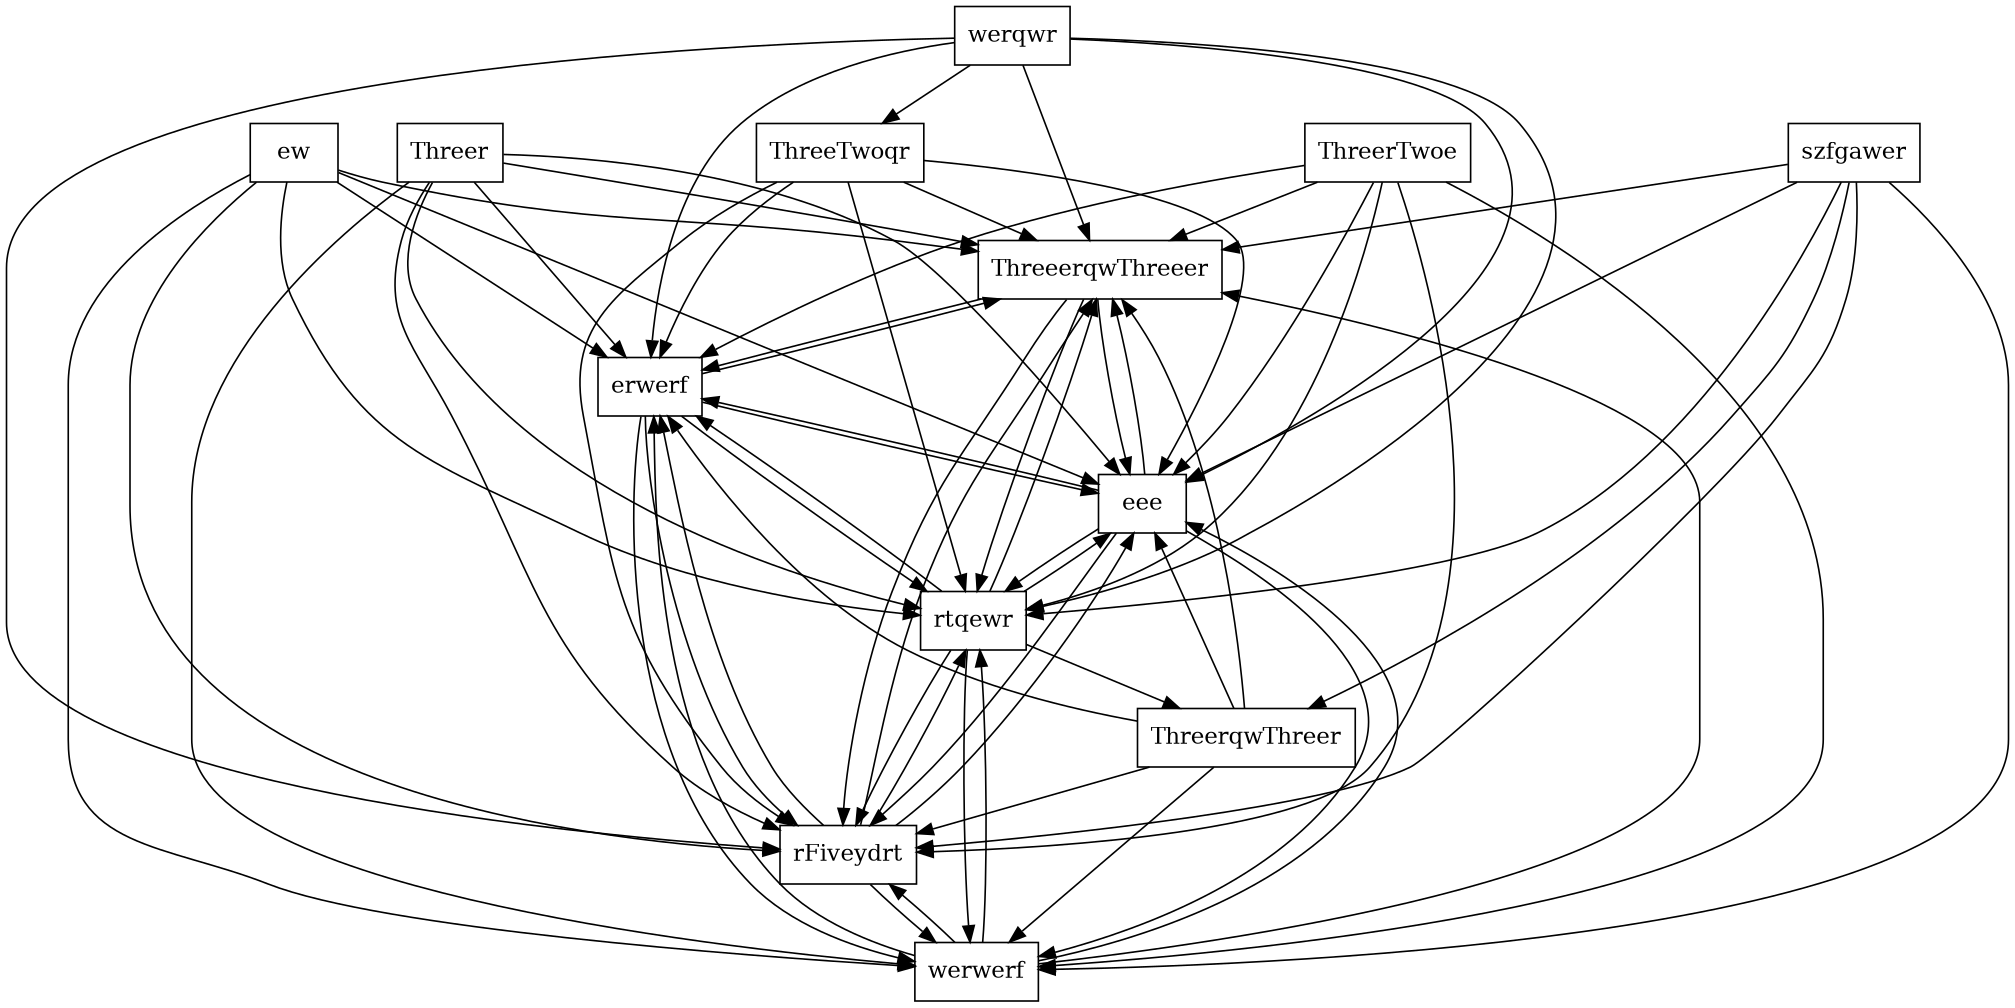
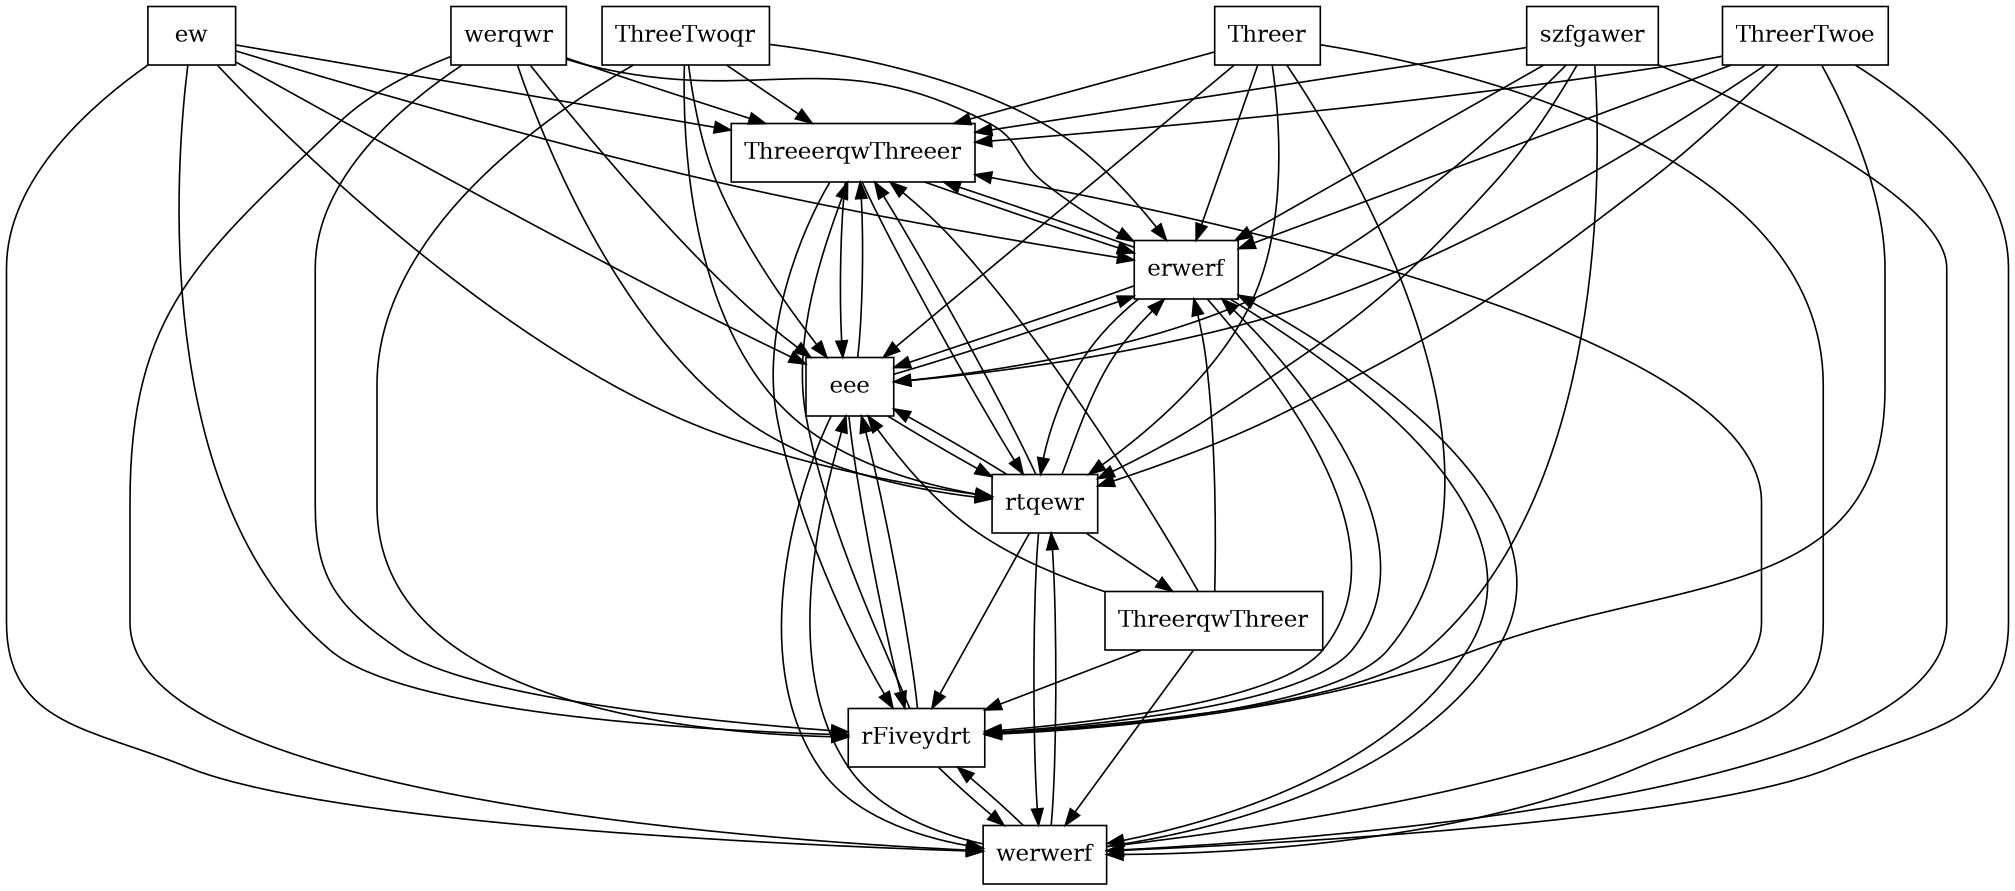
(933, 90) -> (186, 701)
(1647, 498) -> (1397, 149)
(917, 747) -> none
